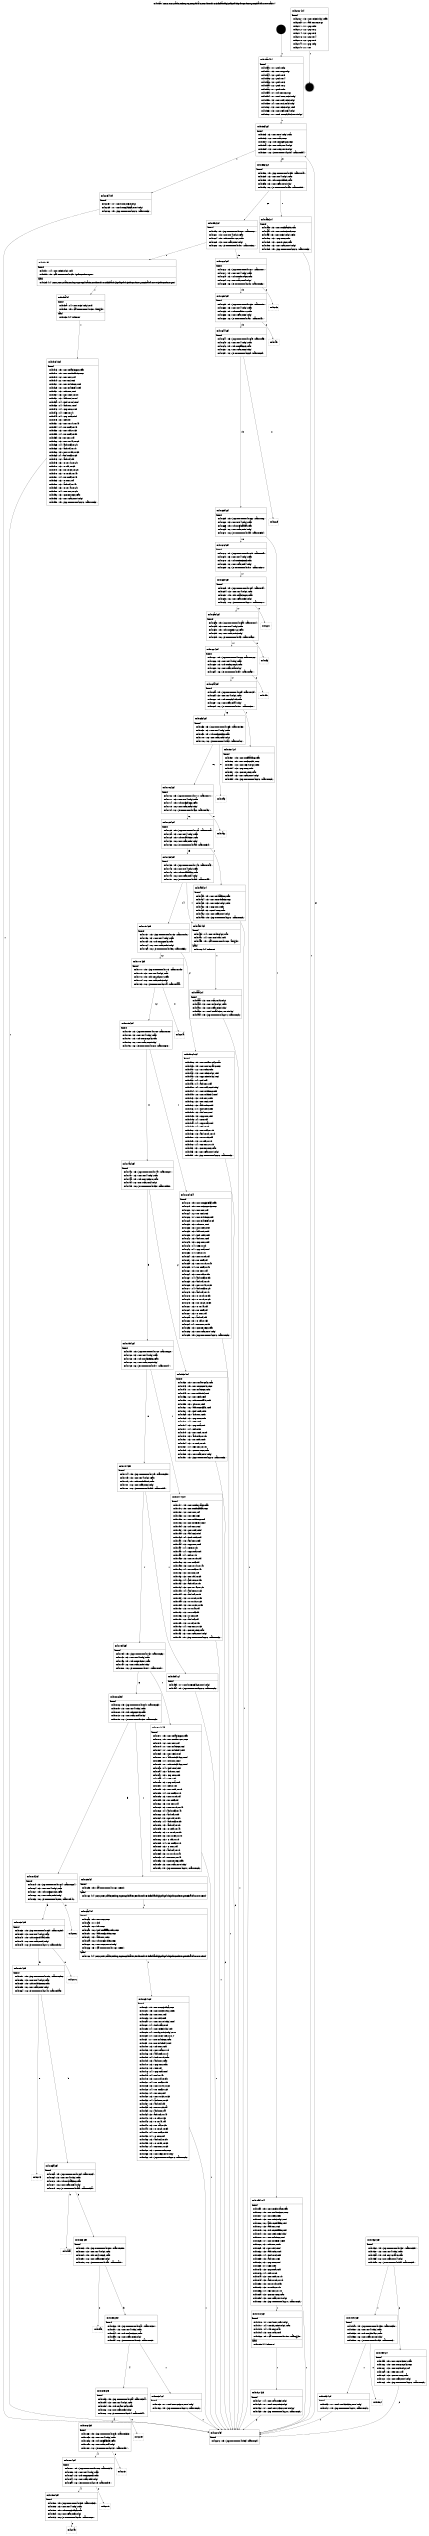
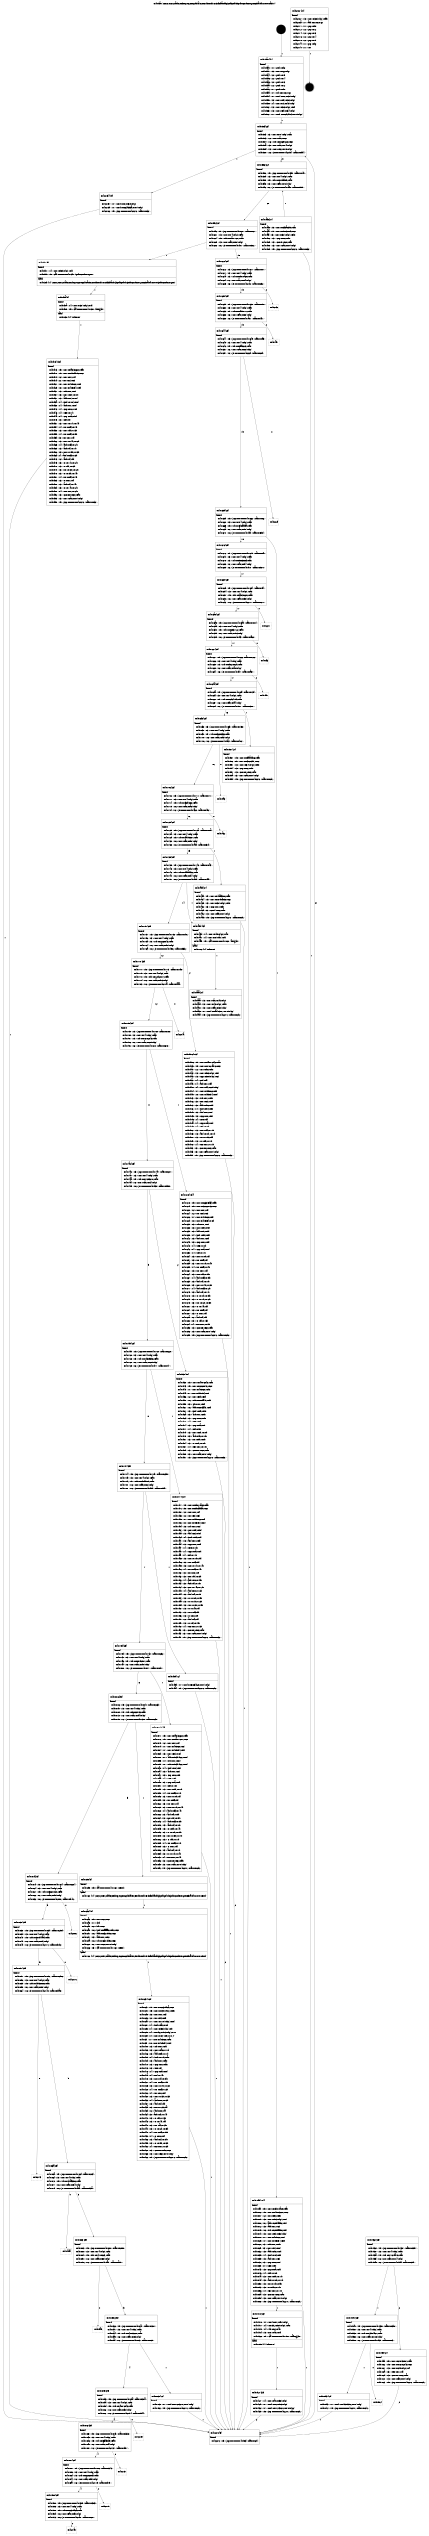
(280, 203) -> (284, 204)
(238, 1722) -> none
